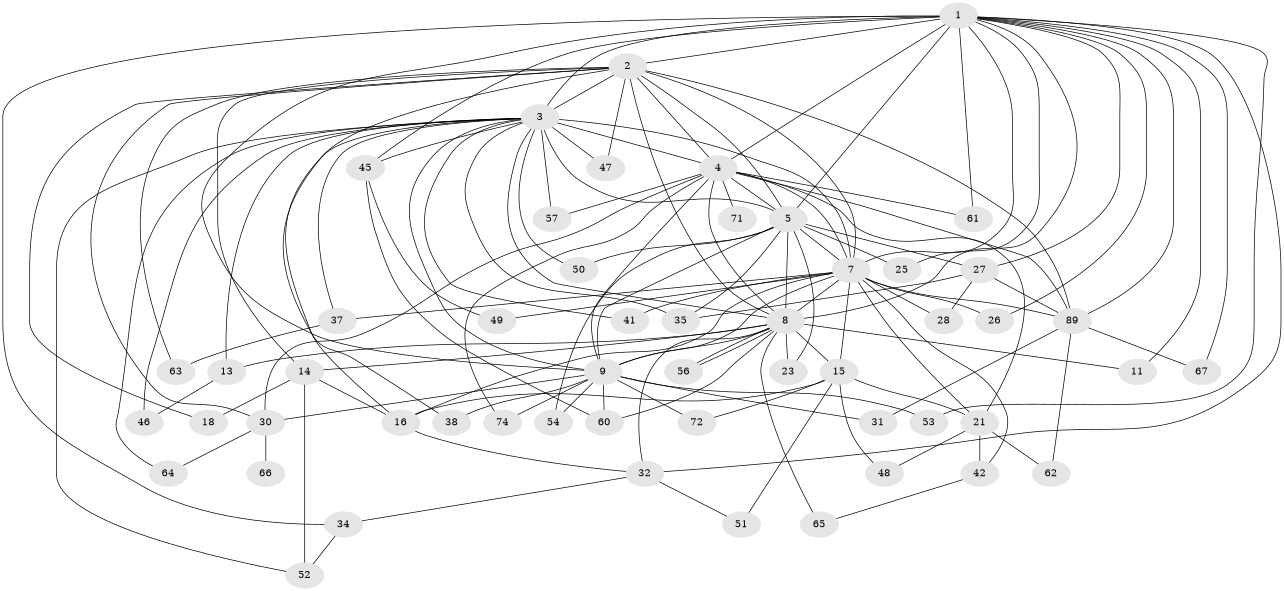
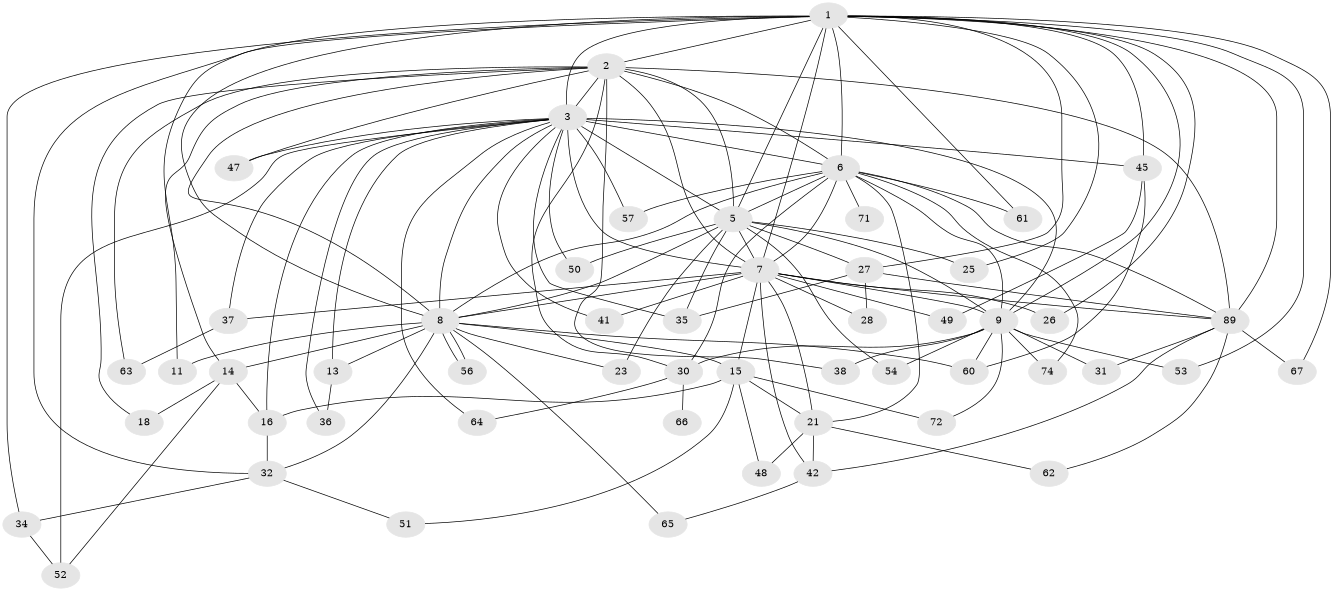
(718, 168) -> (841, 168)
(695, 347) -> none
(630, 352) -> none
(144, 423) -> (326, 423)
none -> (1033, 425)
